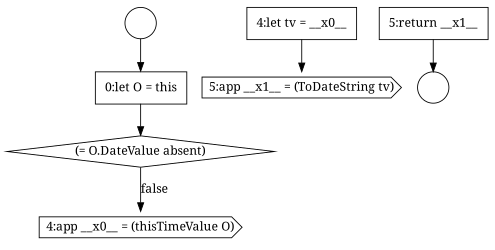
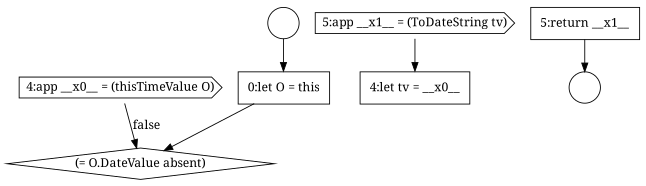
(302, 51) -> (415, 51)
(141, 185) -> (130, 122)
